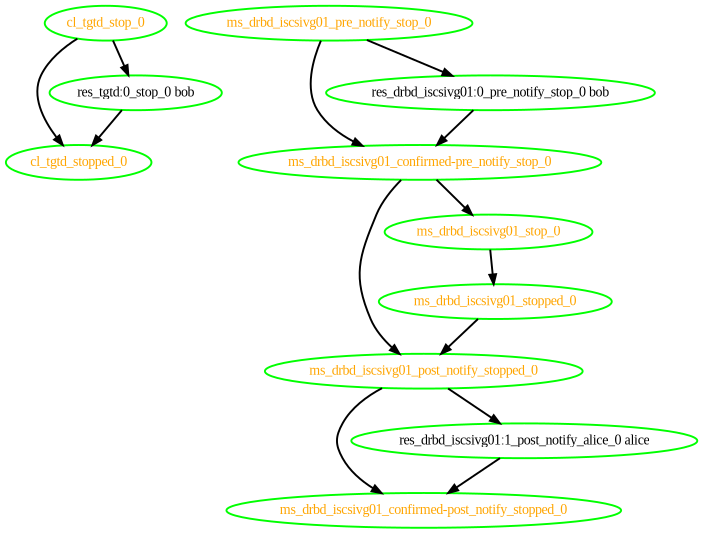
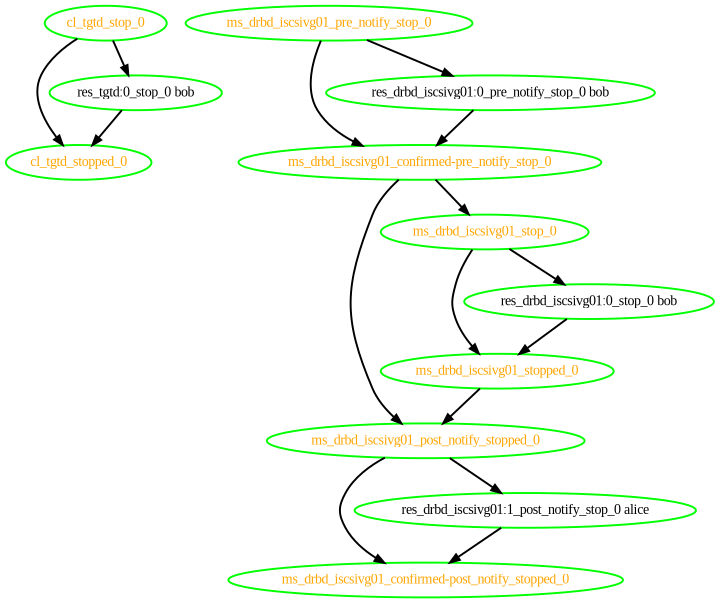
none -> (589, 302)
(524, 441) -> (525, 510)
